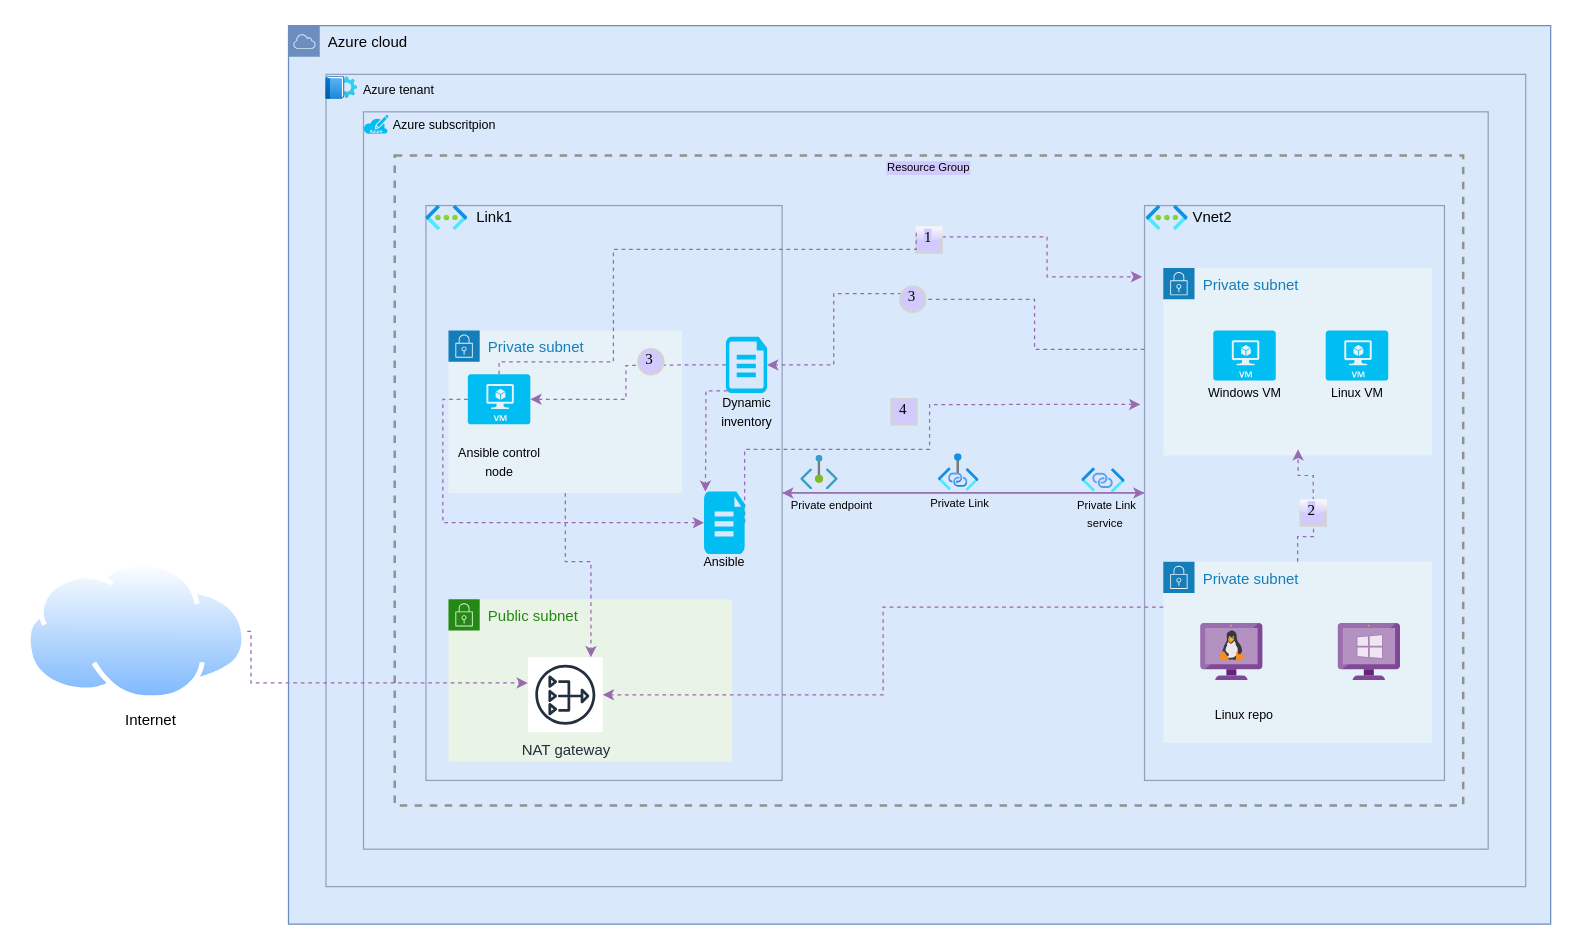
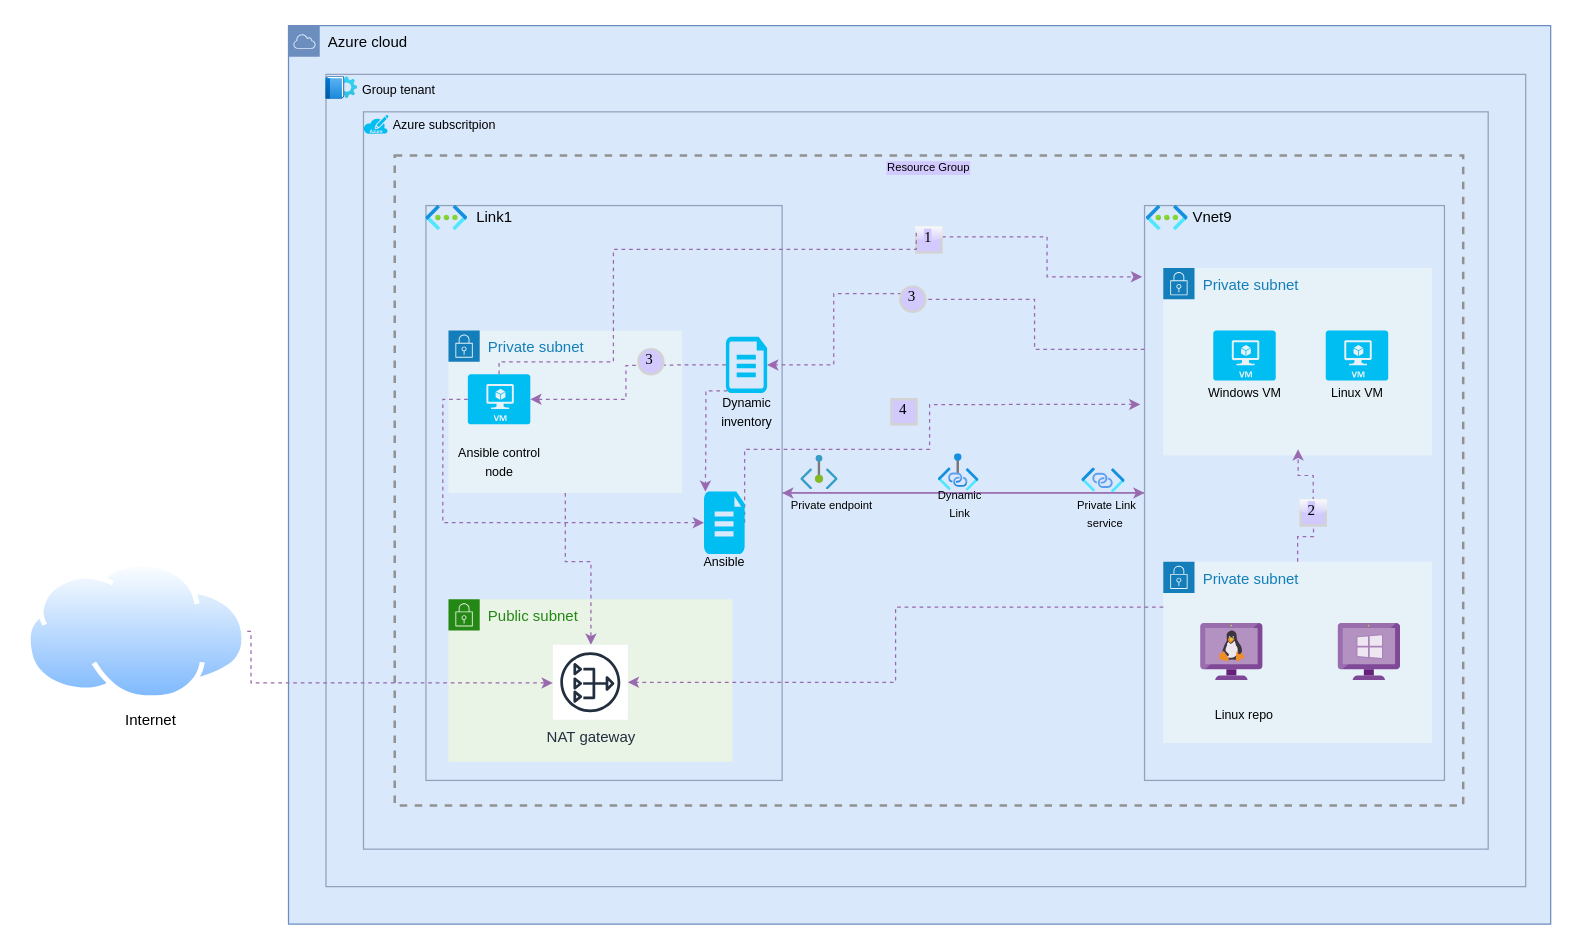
(399, 89) -> (399, 89)
(1213, 218) -> (1213, 218)
(960, 503) -> (960, 503)
(565, 695) -> (590, 683)
